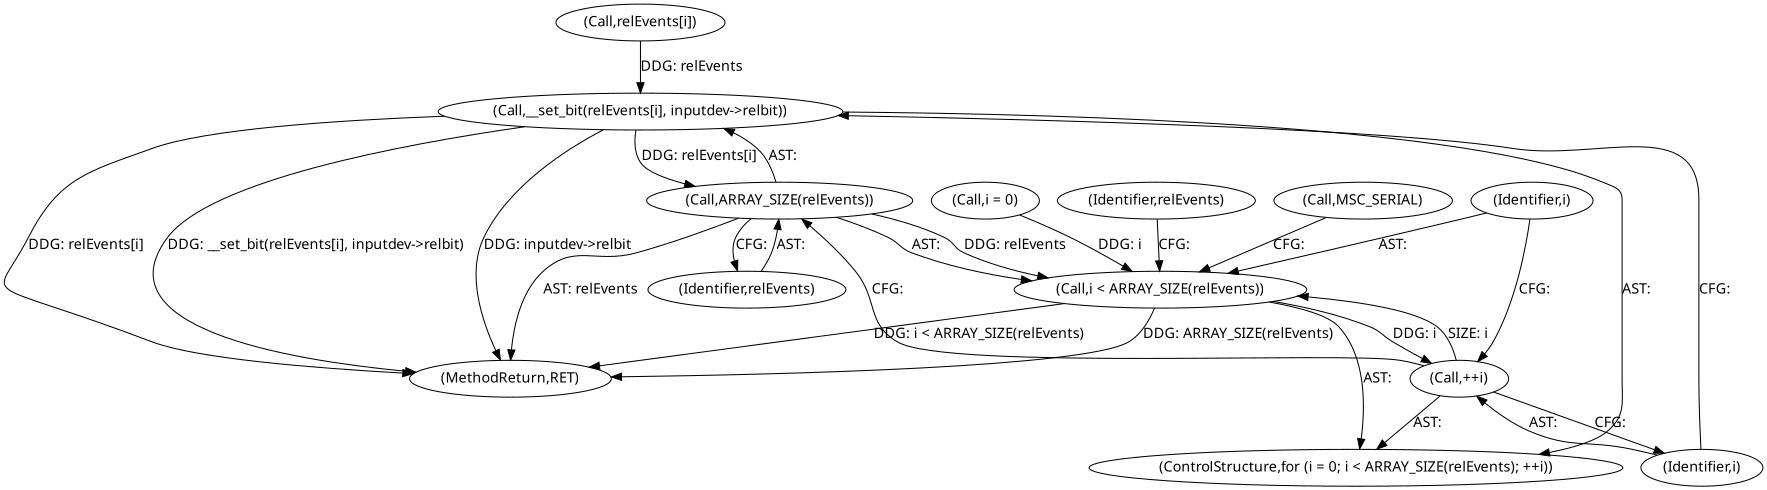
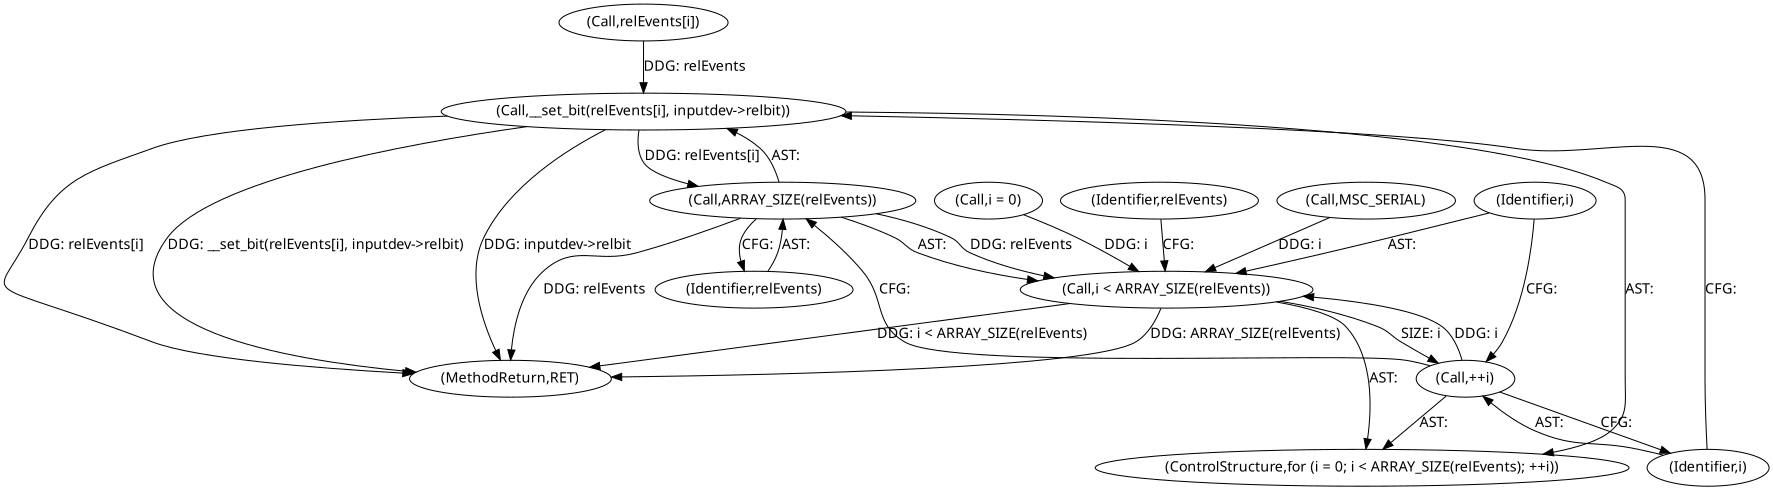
(1291, 245) -> (1300, 245)
(591, 290) -> (594, 290)
(1415, 334) -> (1421, 334)
(1469, 334) -> (1476, 334)
